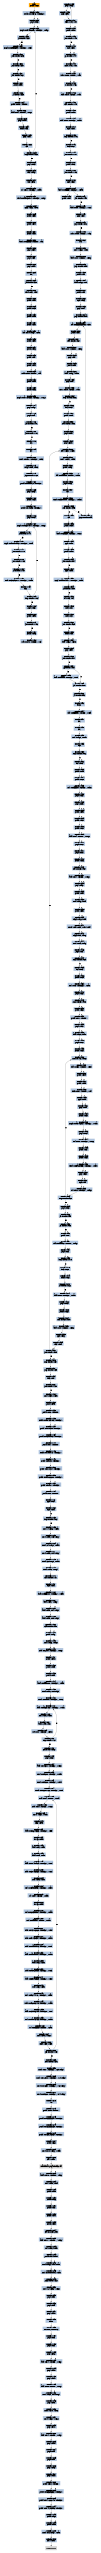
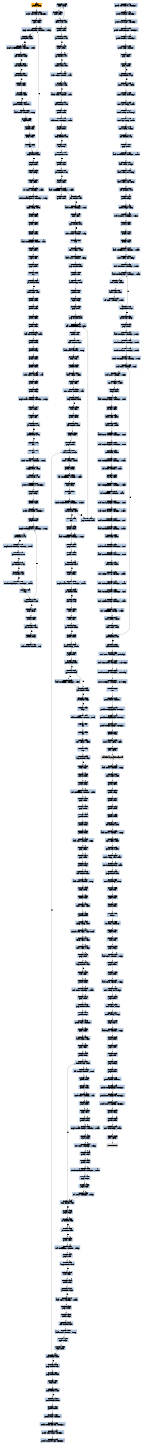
(51, 1444) -> none
